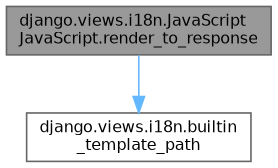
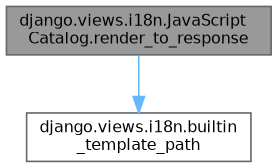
(139, 31) -> (139, 31)
